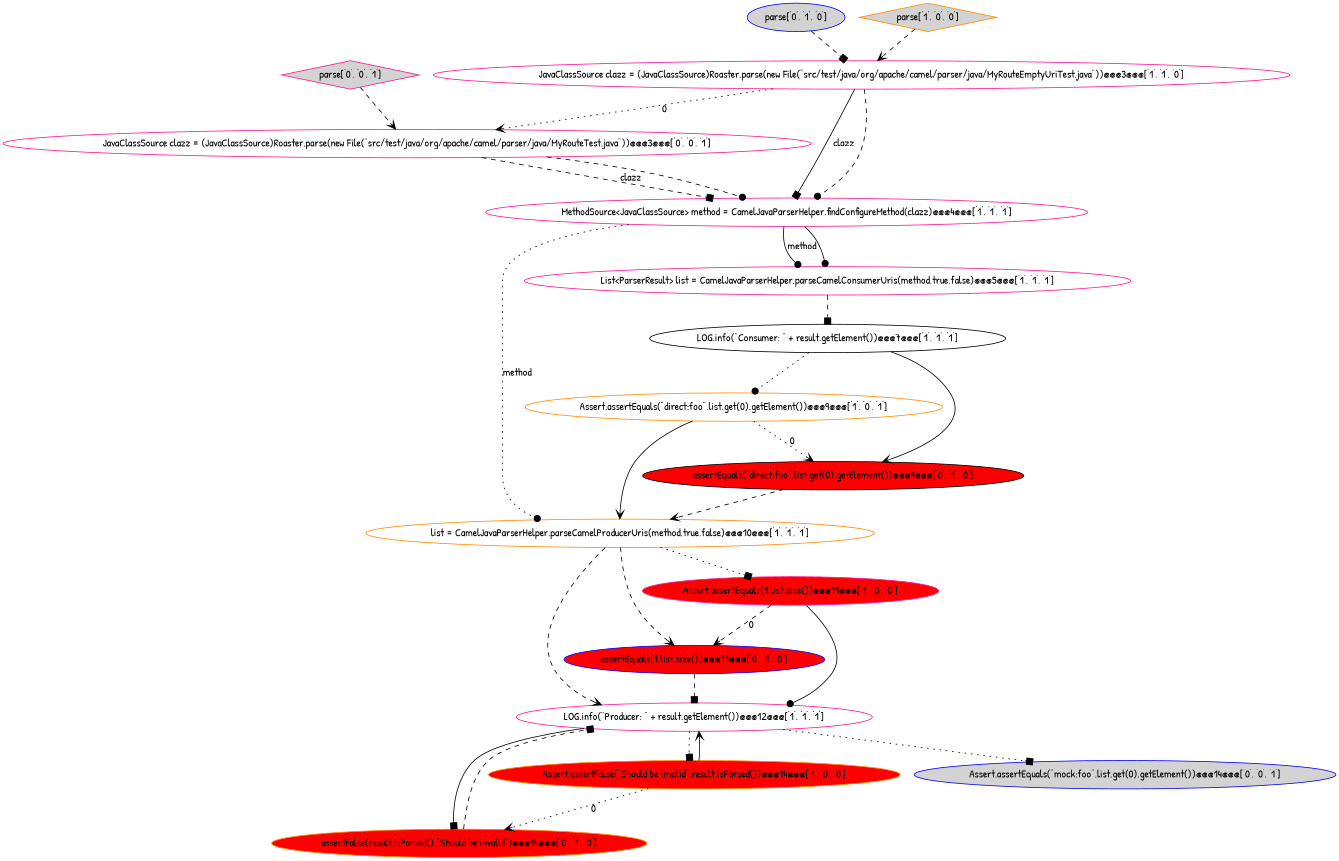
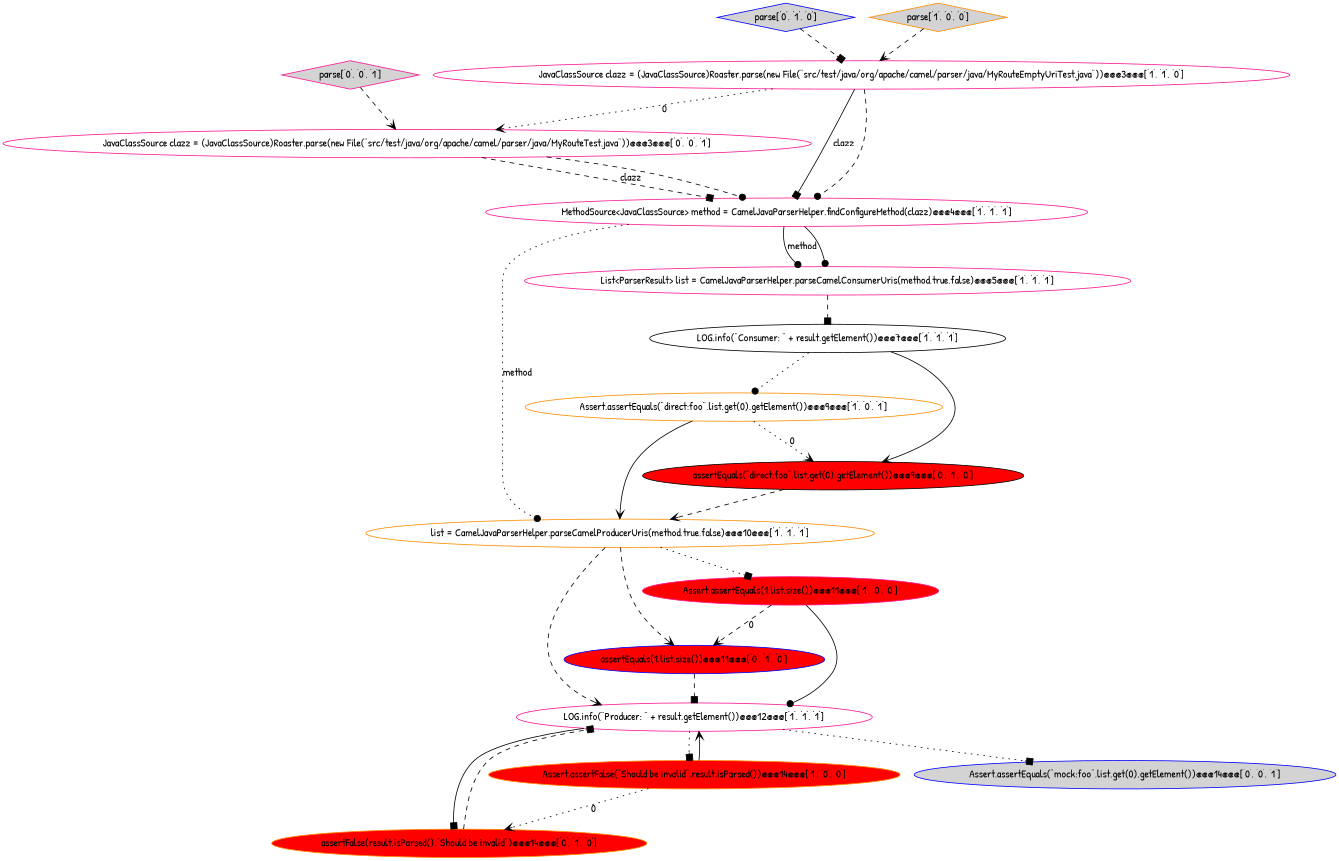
(796, 17) -> (786, 17)
